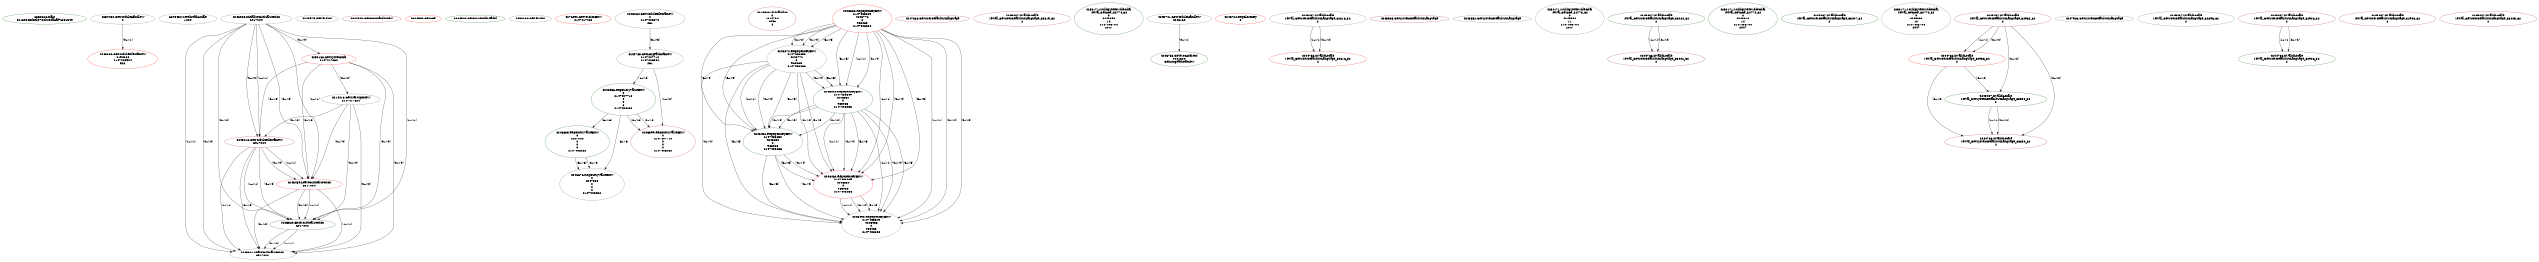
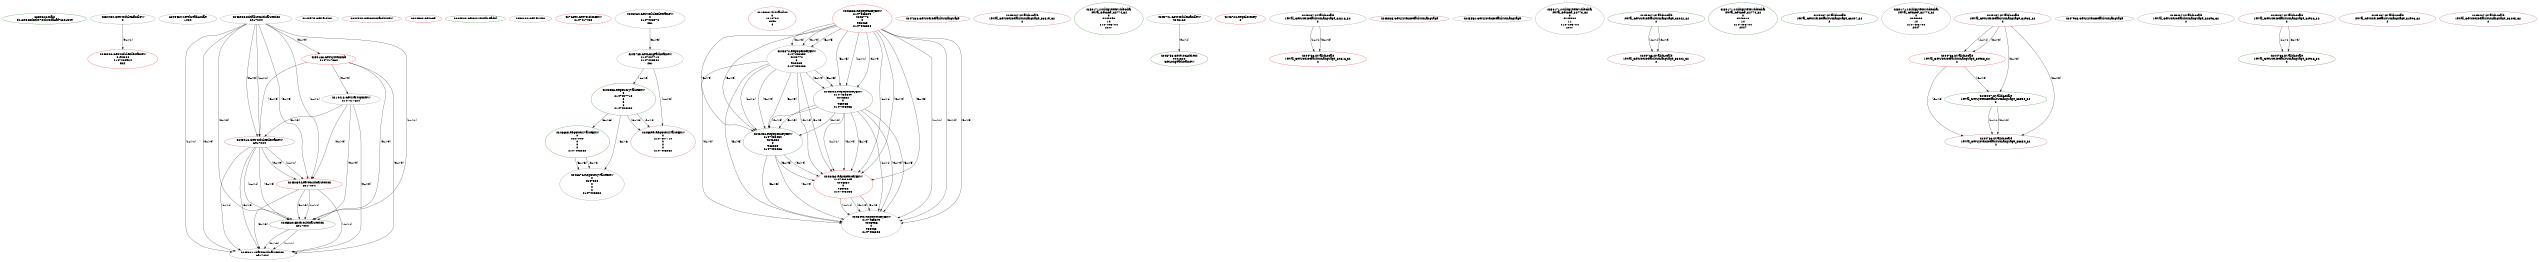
(303, 114) -> none
